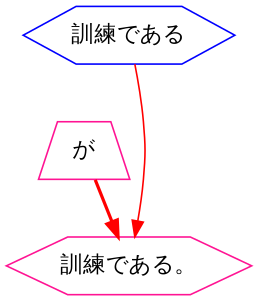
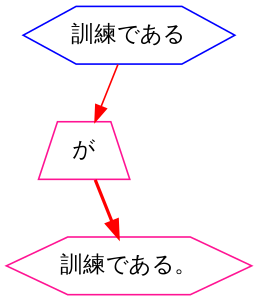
(145, 142) -> (110, 85)
